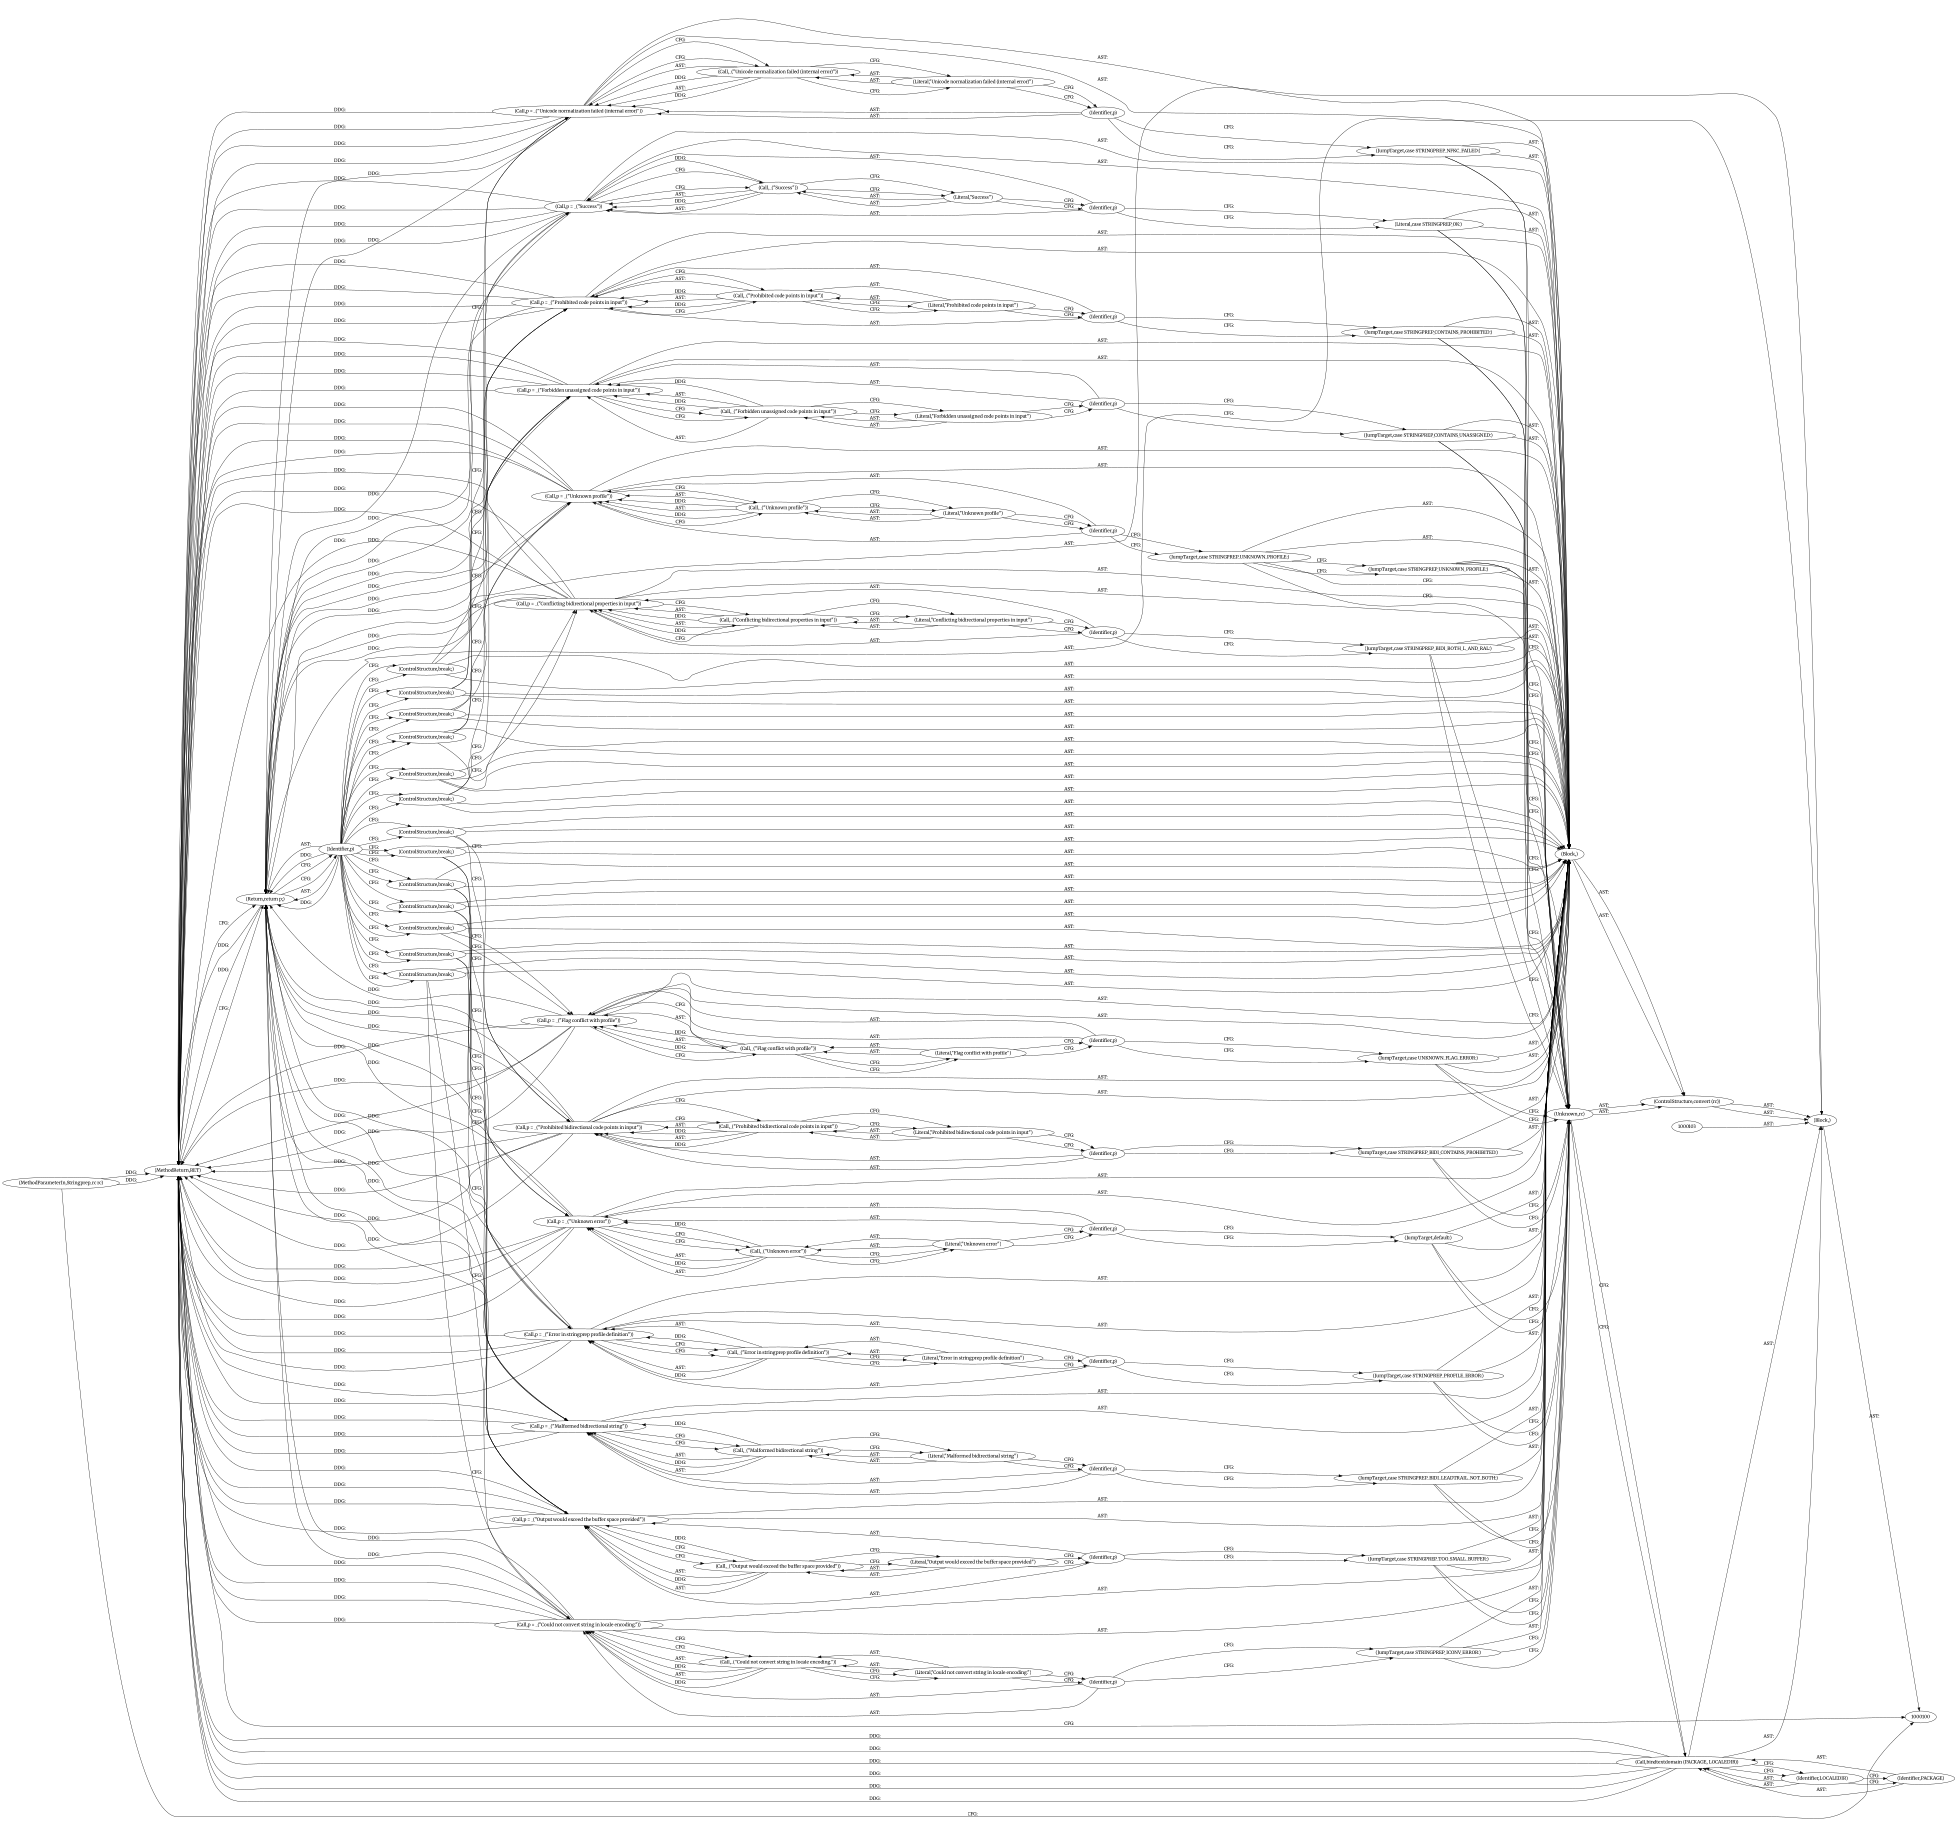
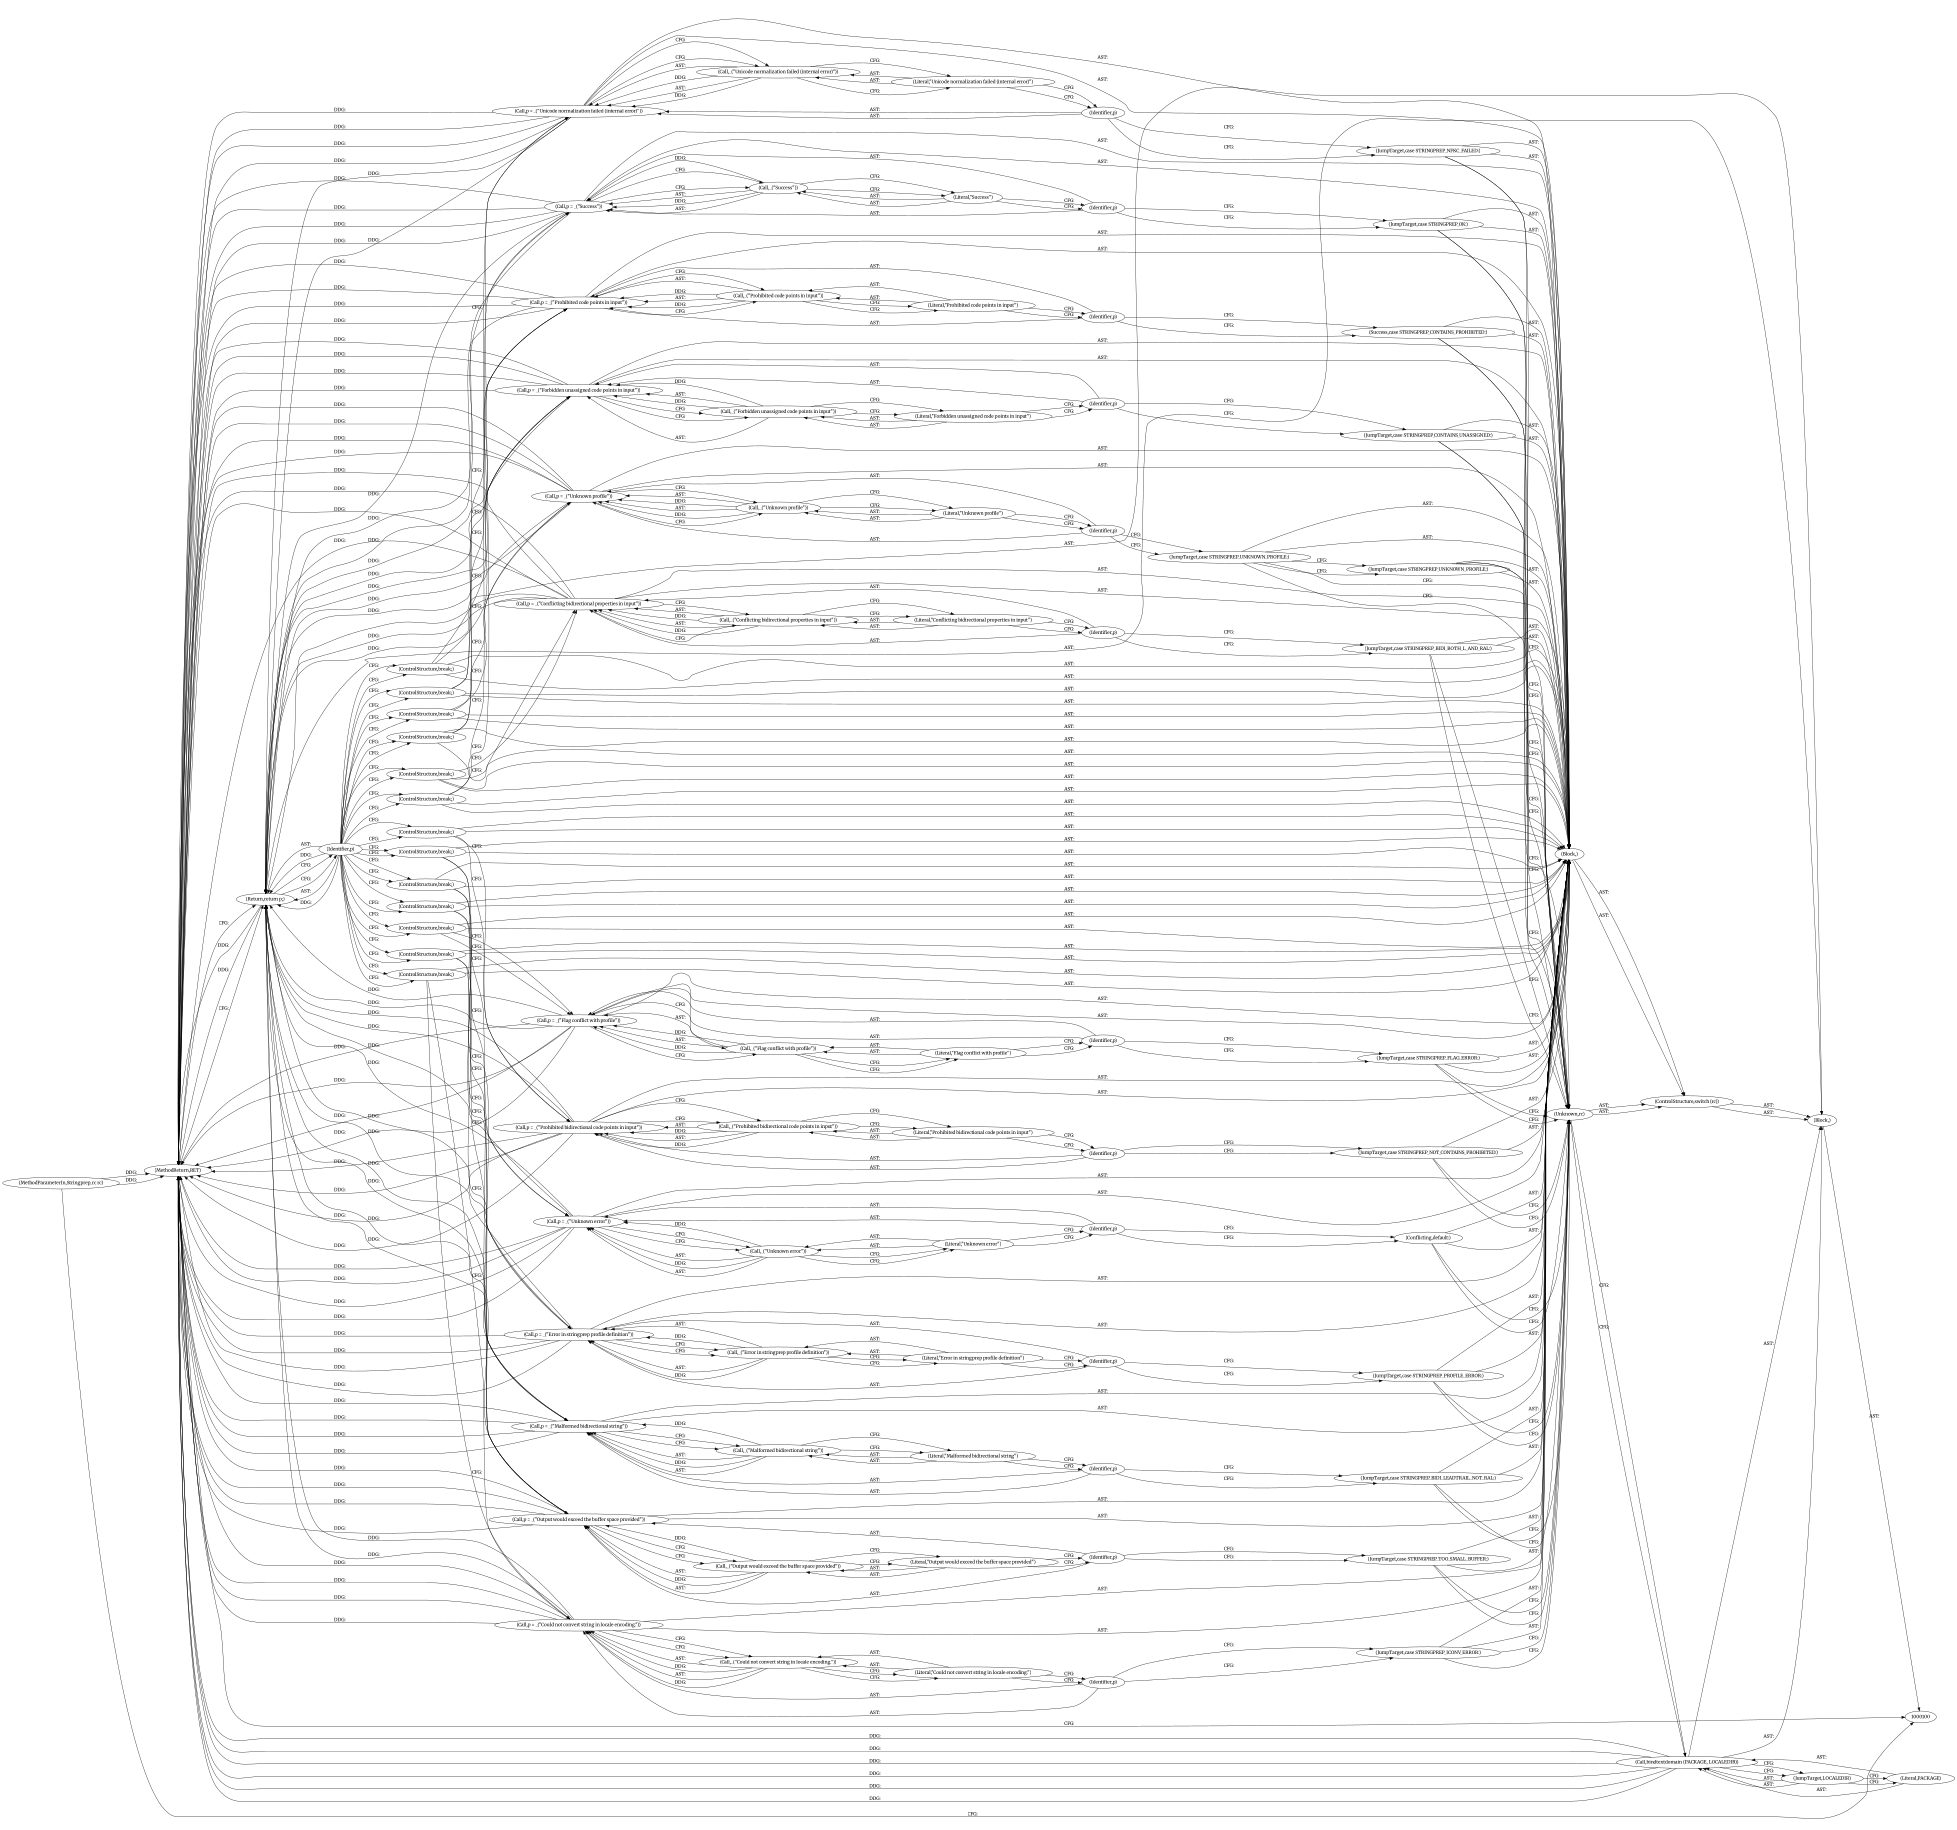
(1428, 225) -> (1428, 225)
(1428, 332) -> (1428, 332)
(1428, 1058) -> (1428, 1058)
(1687, 1102) -> (1687, 1102)
(1687, 1127) -> none
(1428, 1153) -> (1428, 1153)
(1428, 1238) -> (1428, 1238)
(1428, 1478) -> (1428, 1478)
(1822, 1779) -> (1822, 1779)
(1921, 1779) -> (1921, 1779)
